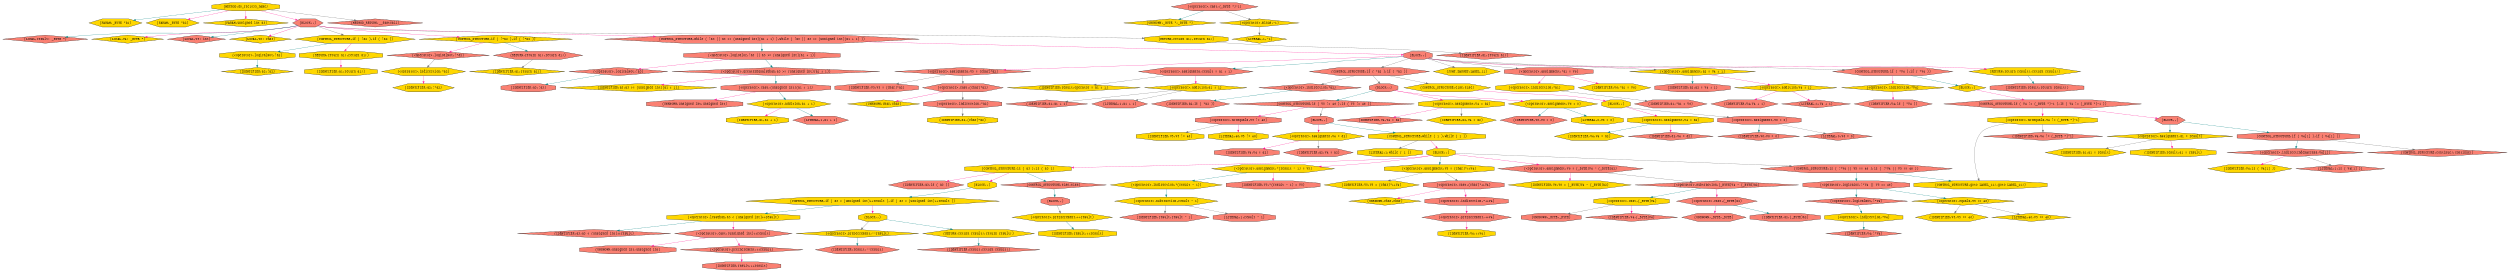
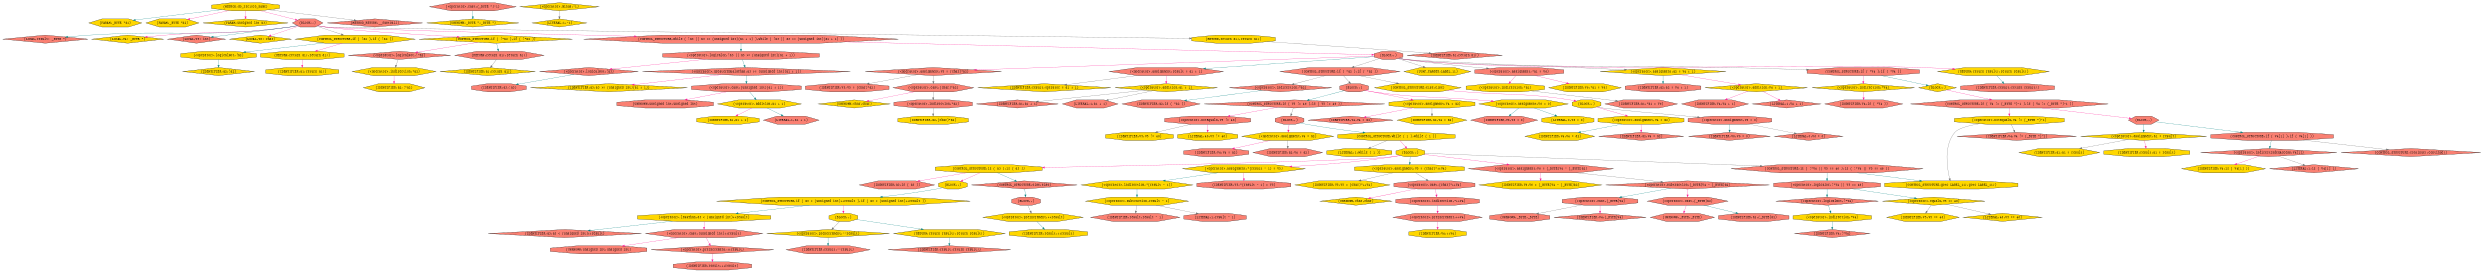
(1237, 15) -> none
(1893, 72) -> (1863, 72)
(1632, 201) -> (1600, 201)
